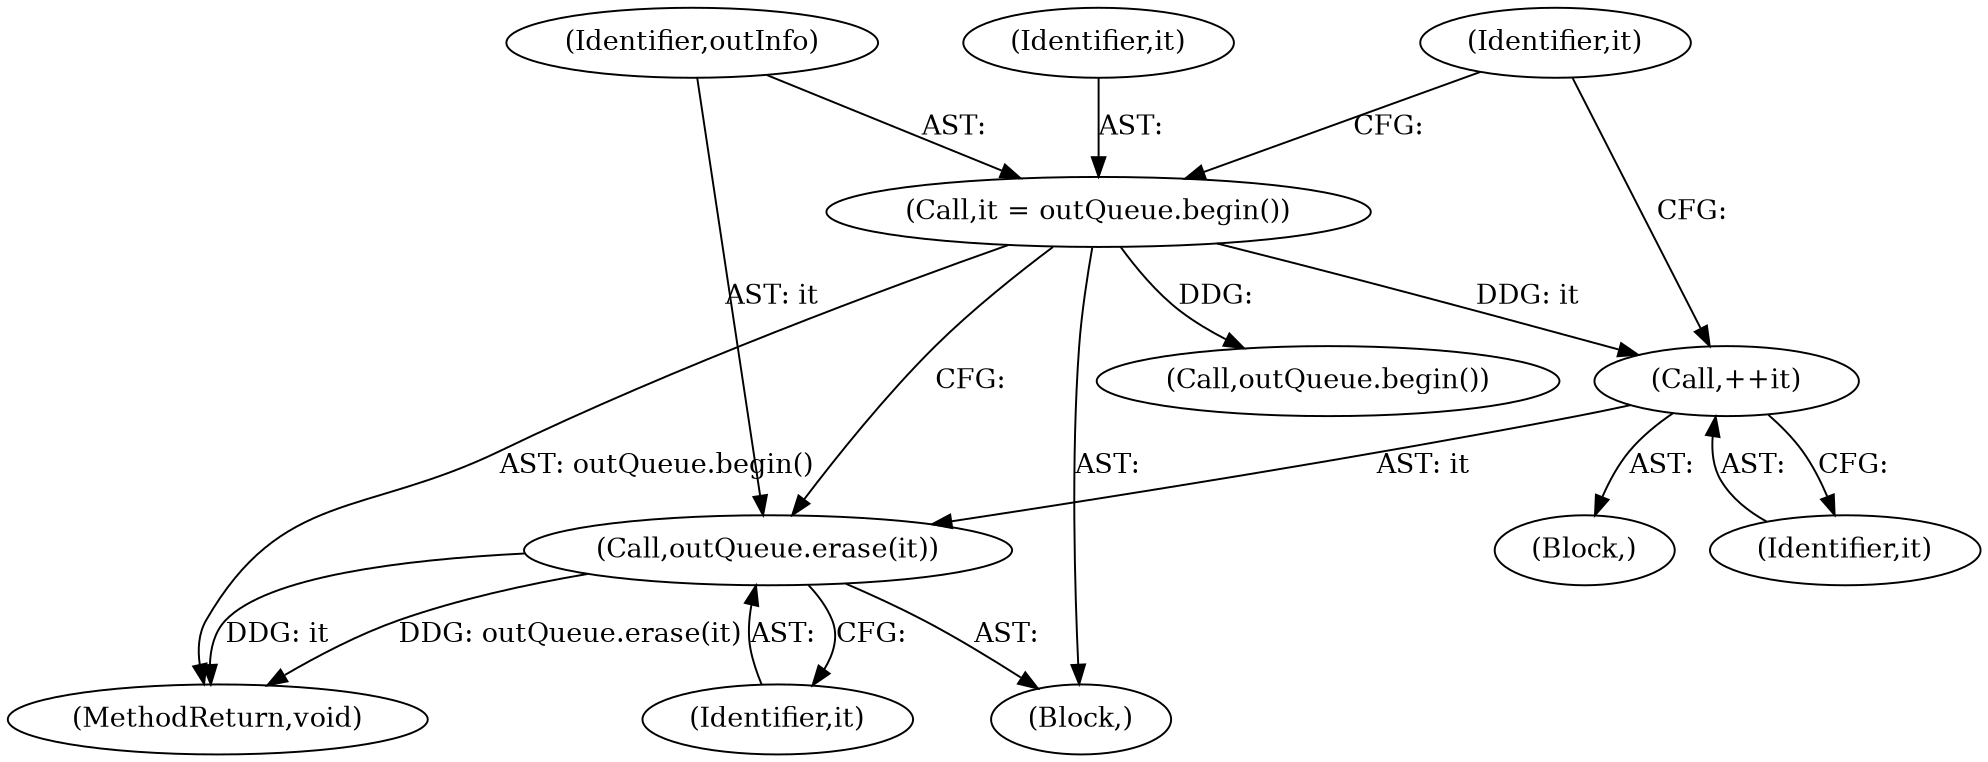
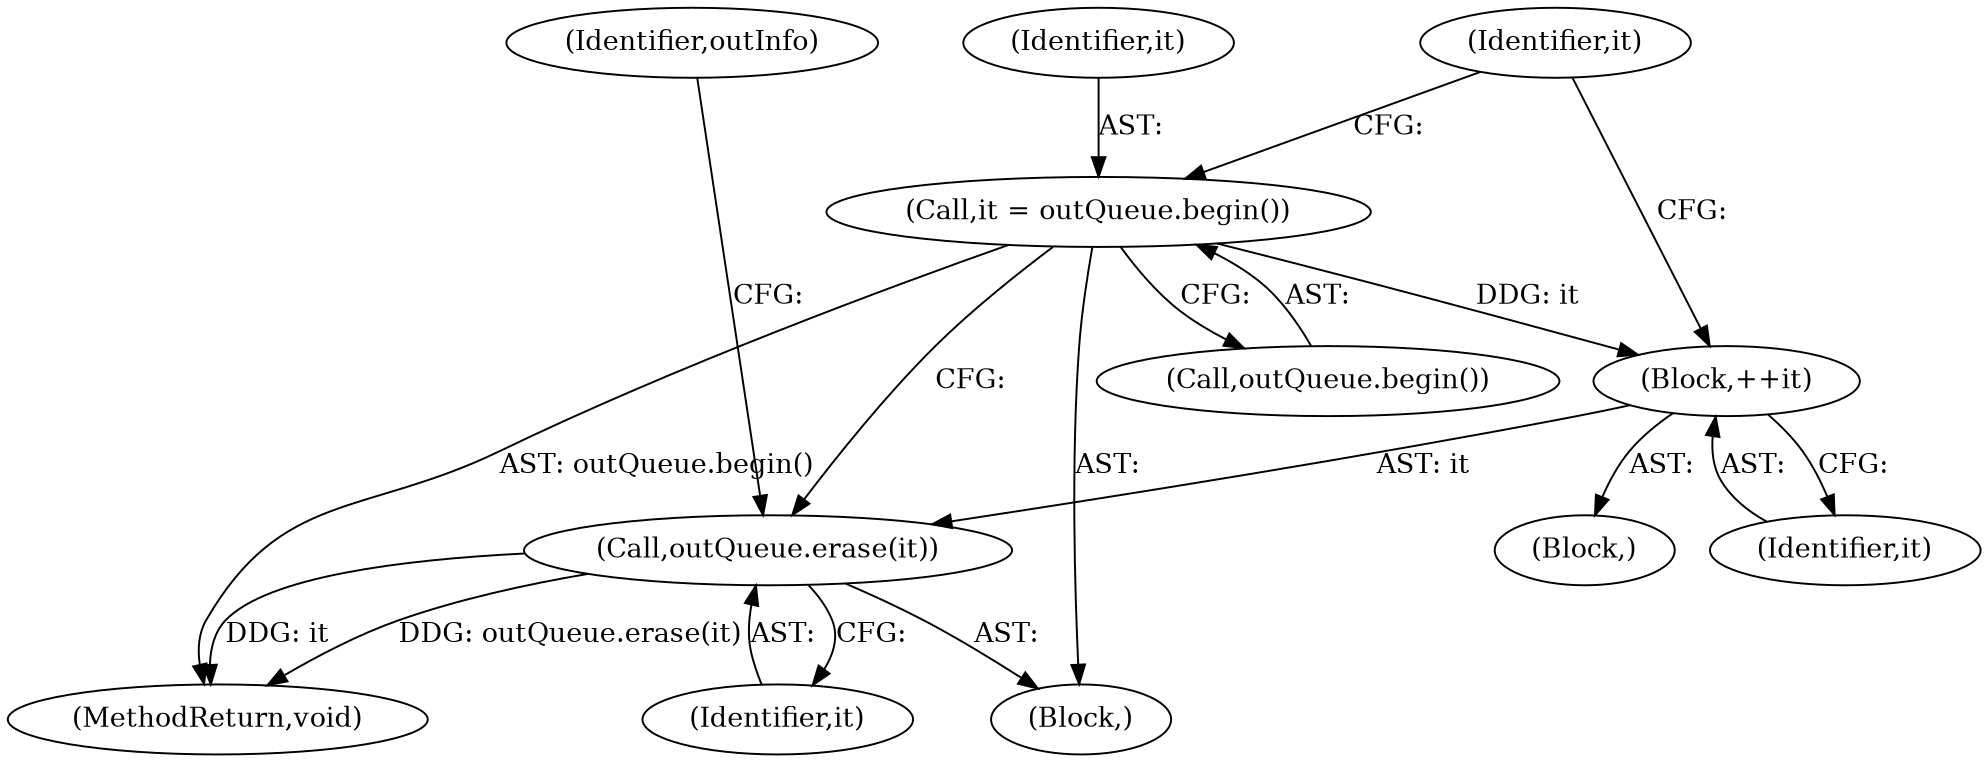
(884, 123) -> (1270, 291)
(773, 297) -> (773, 297)
(1220, 297) -> (1220, 297)
(1727, 381) -> (1727, 381)
